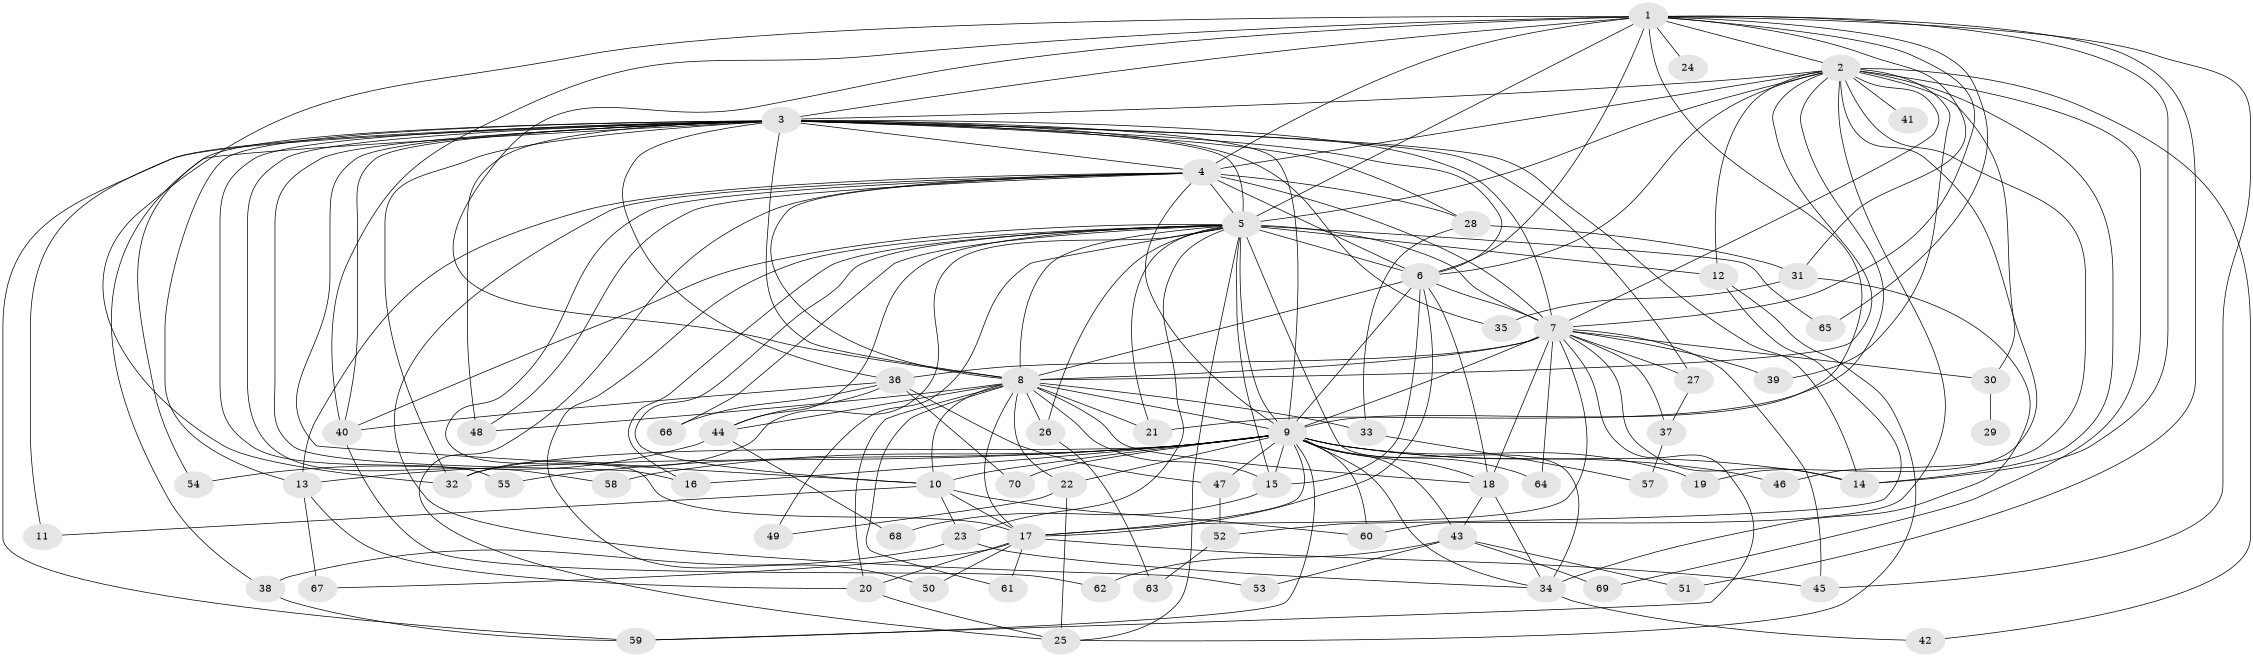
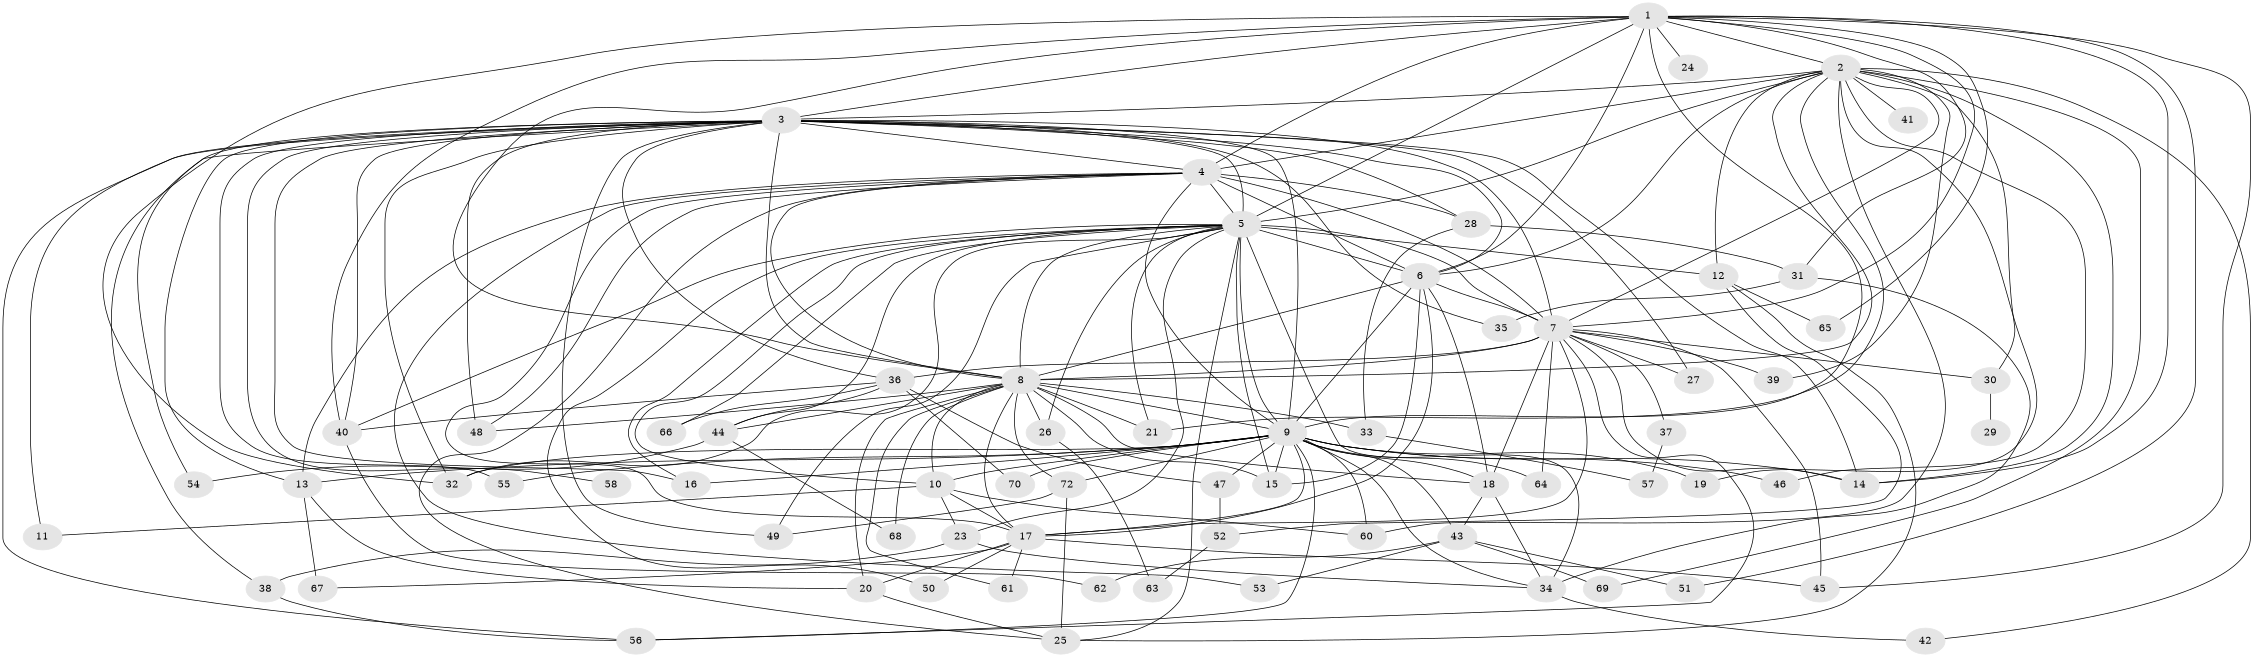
(1547, 244) -> (1766, 300)
(1422, 383) -> none
(298, 394) -> (567, 322)
(1680, 407) -> none
(948, 454) -> none
(1067, 485) -> (1067, 485)
(1016, 514) -> (920, 431)
(636, 641) -> (636, 641)
